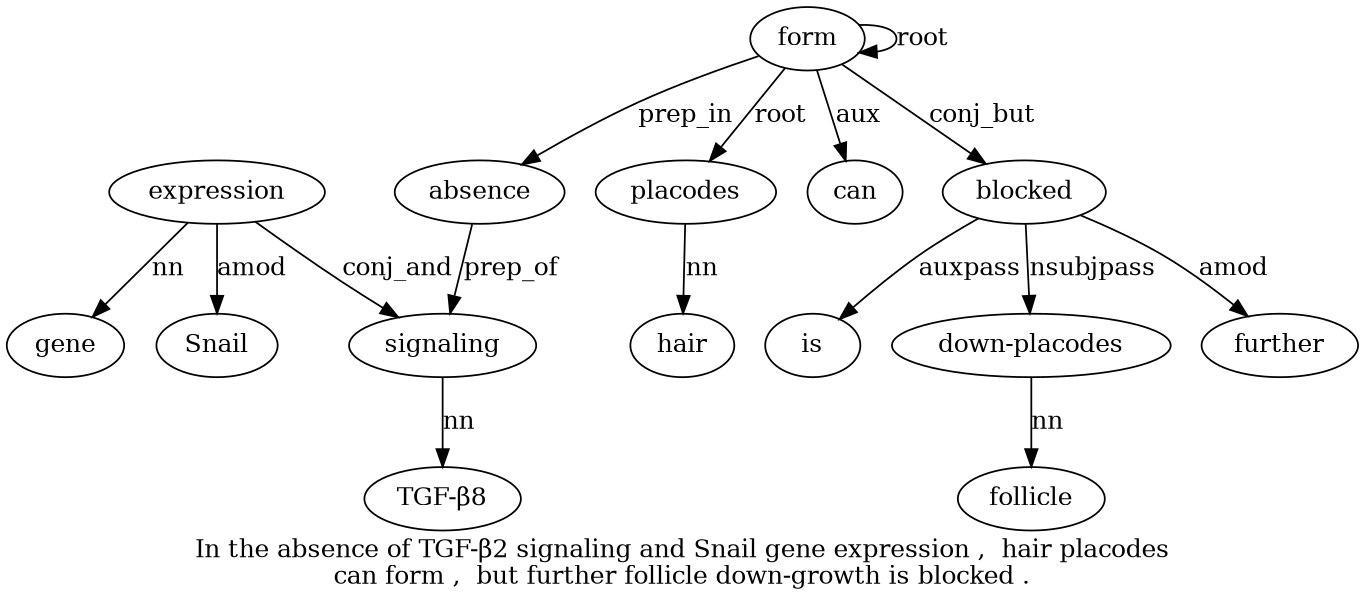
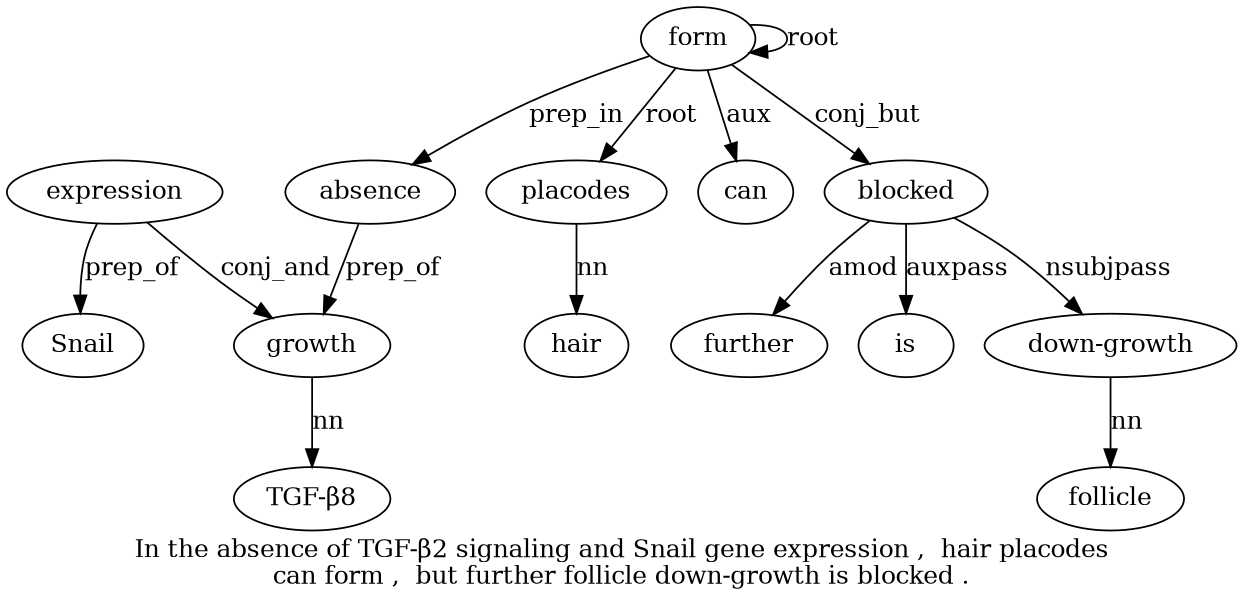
(252, 269) -> (132, 269)
(65, 345) -> none
(443, 345) -> (312, 345)
(1031, 345) -> (1111, 345)
